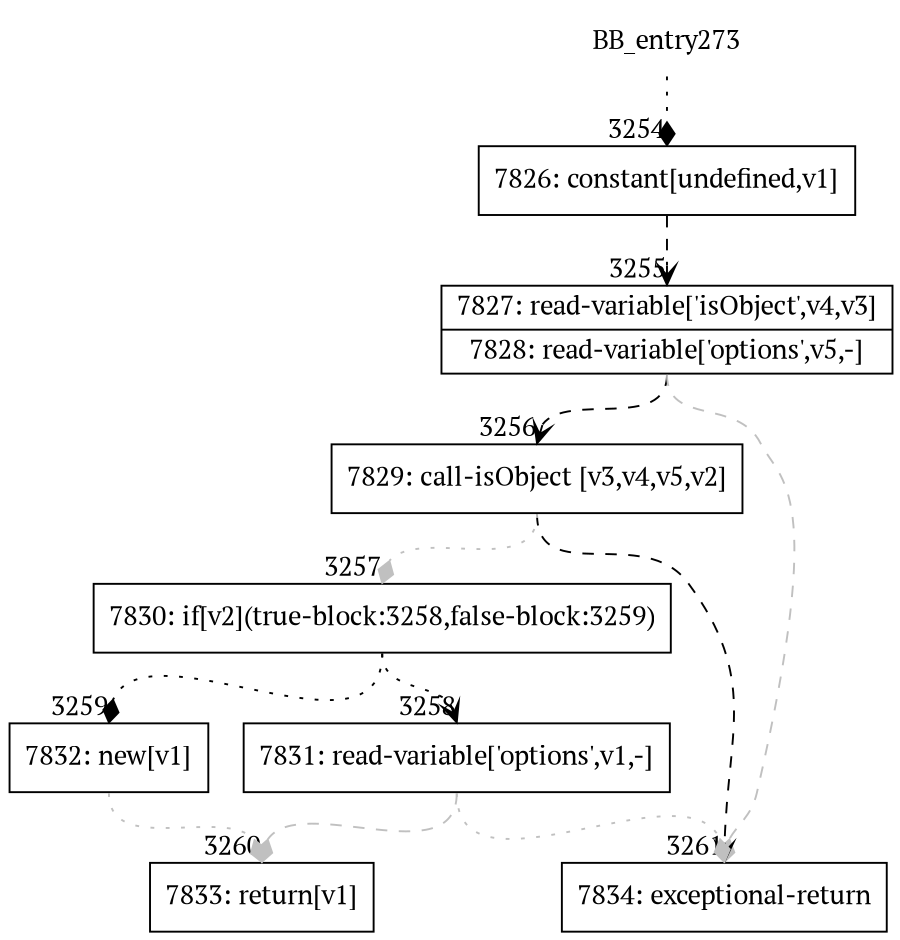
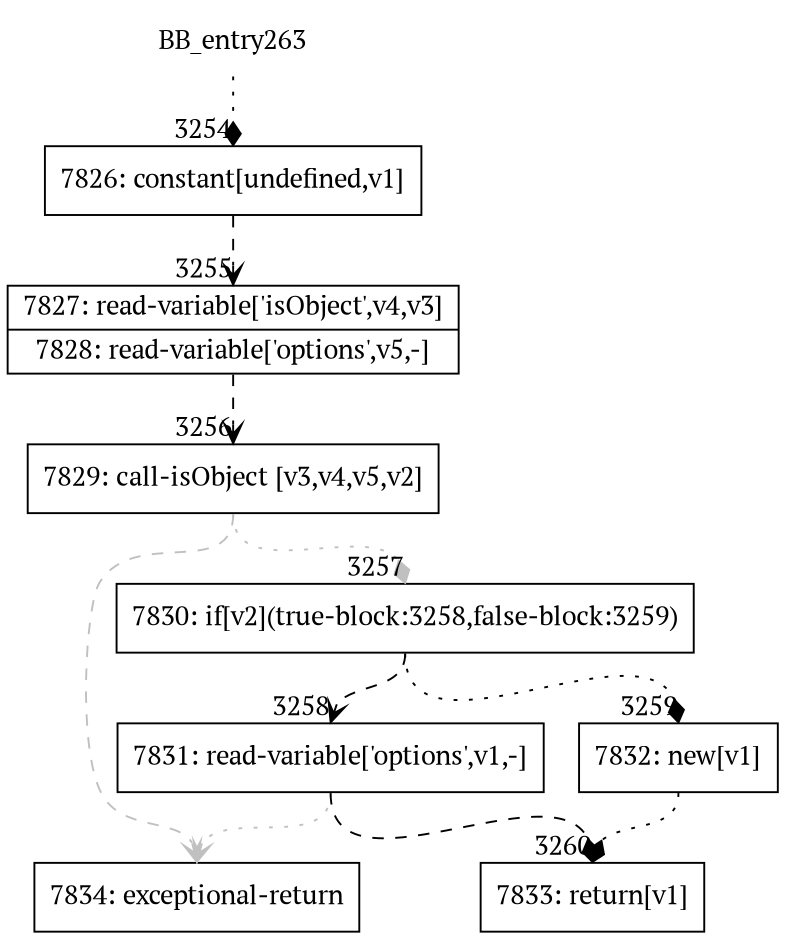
(667, 42) -> (233, 42)
(793, 581) -> none
(712, 620) -> (87, 659)
(410, 685) -> (377, 685)
(174, 828) -> (647, 825)
(371, 829) -> (450, 830)
(579, 830) -> (273, 827)
